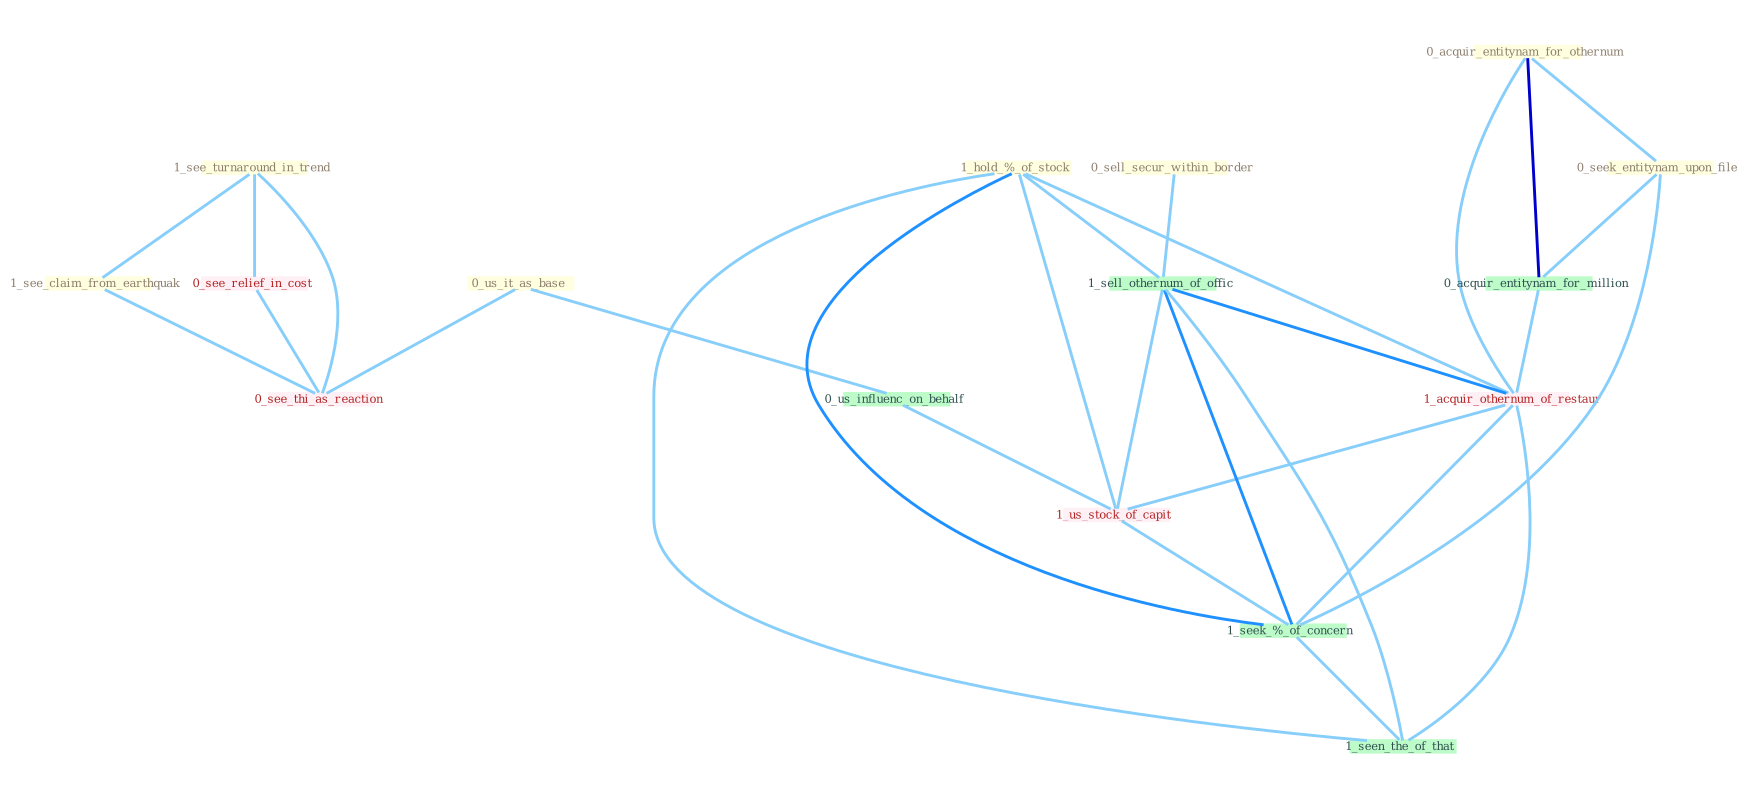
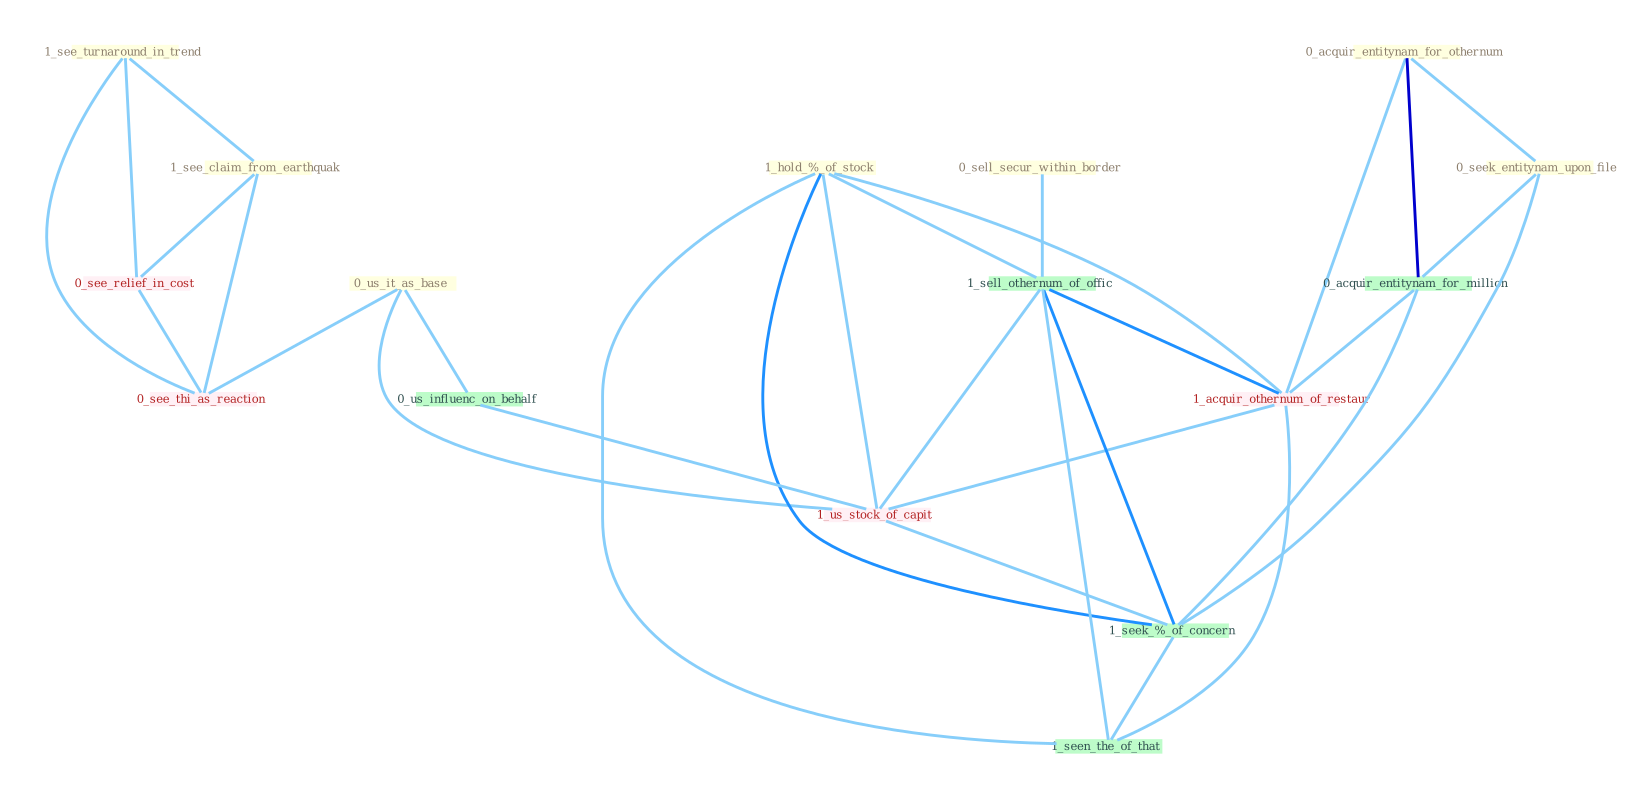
none -> (198, 226)
none -> (545, 470)
(1405, 515) -> (1317, 470)
